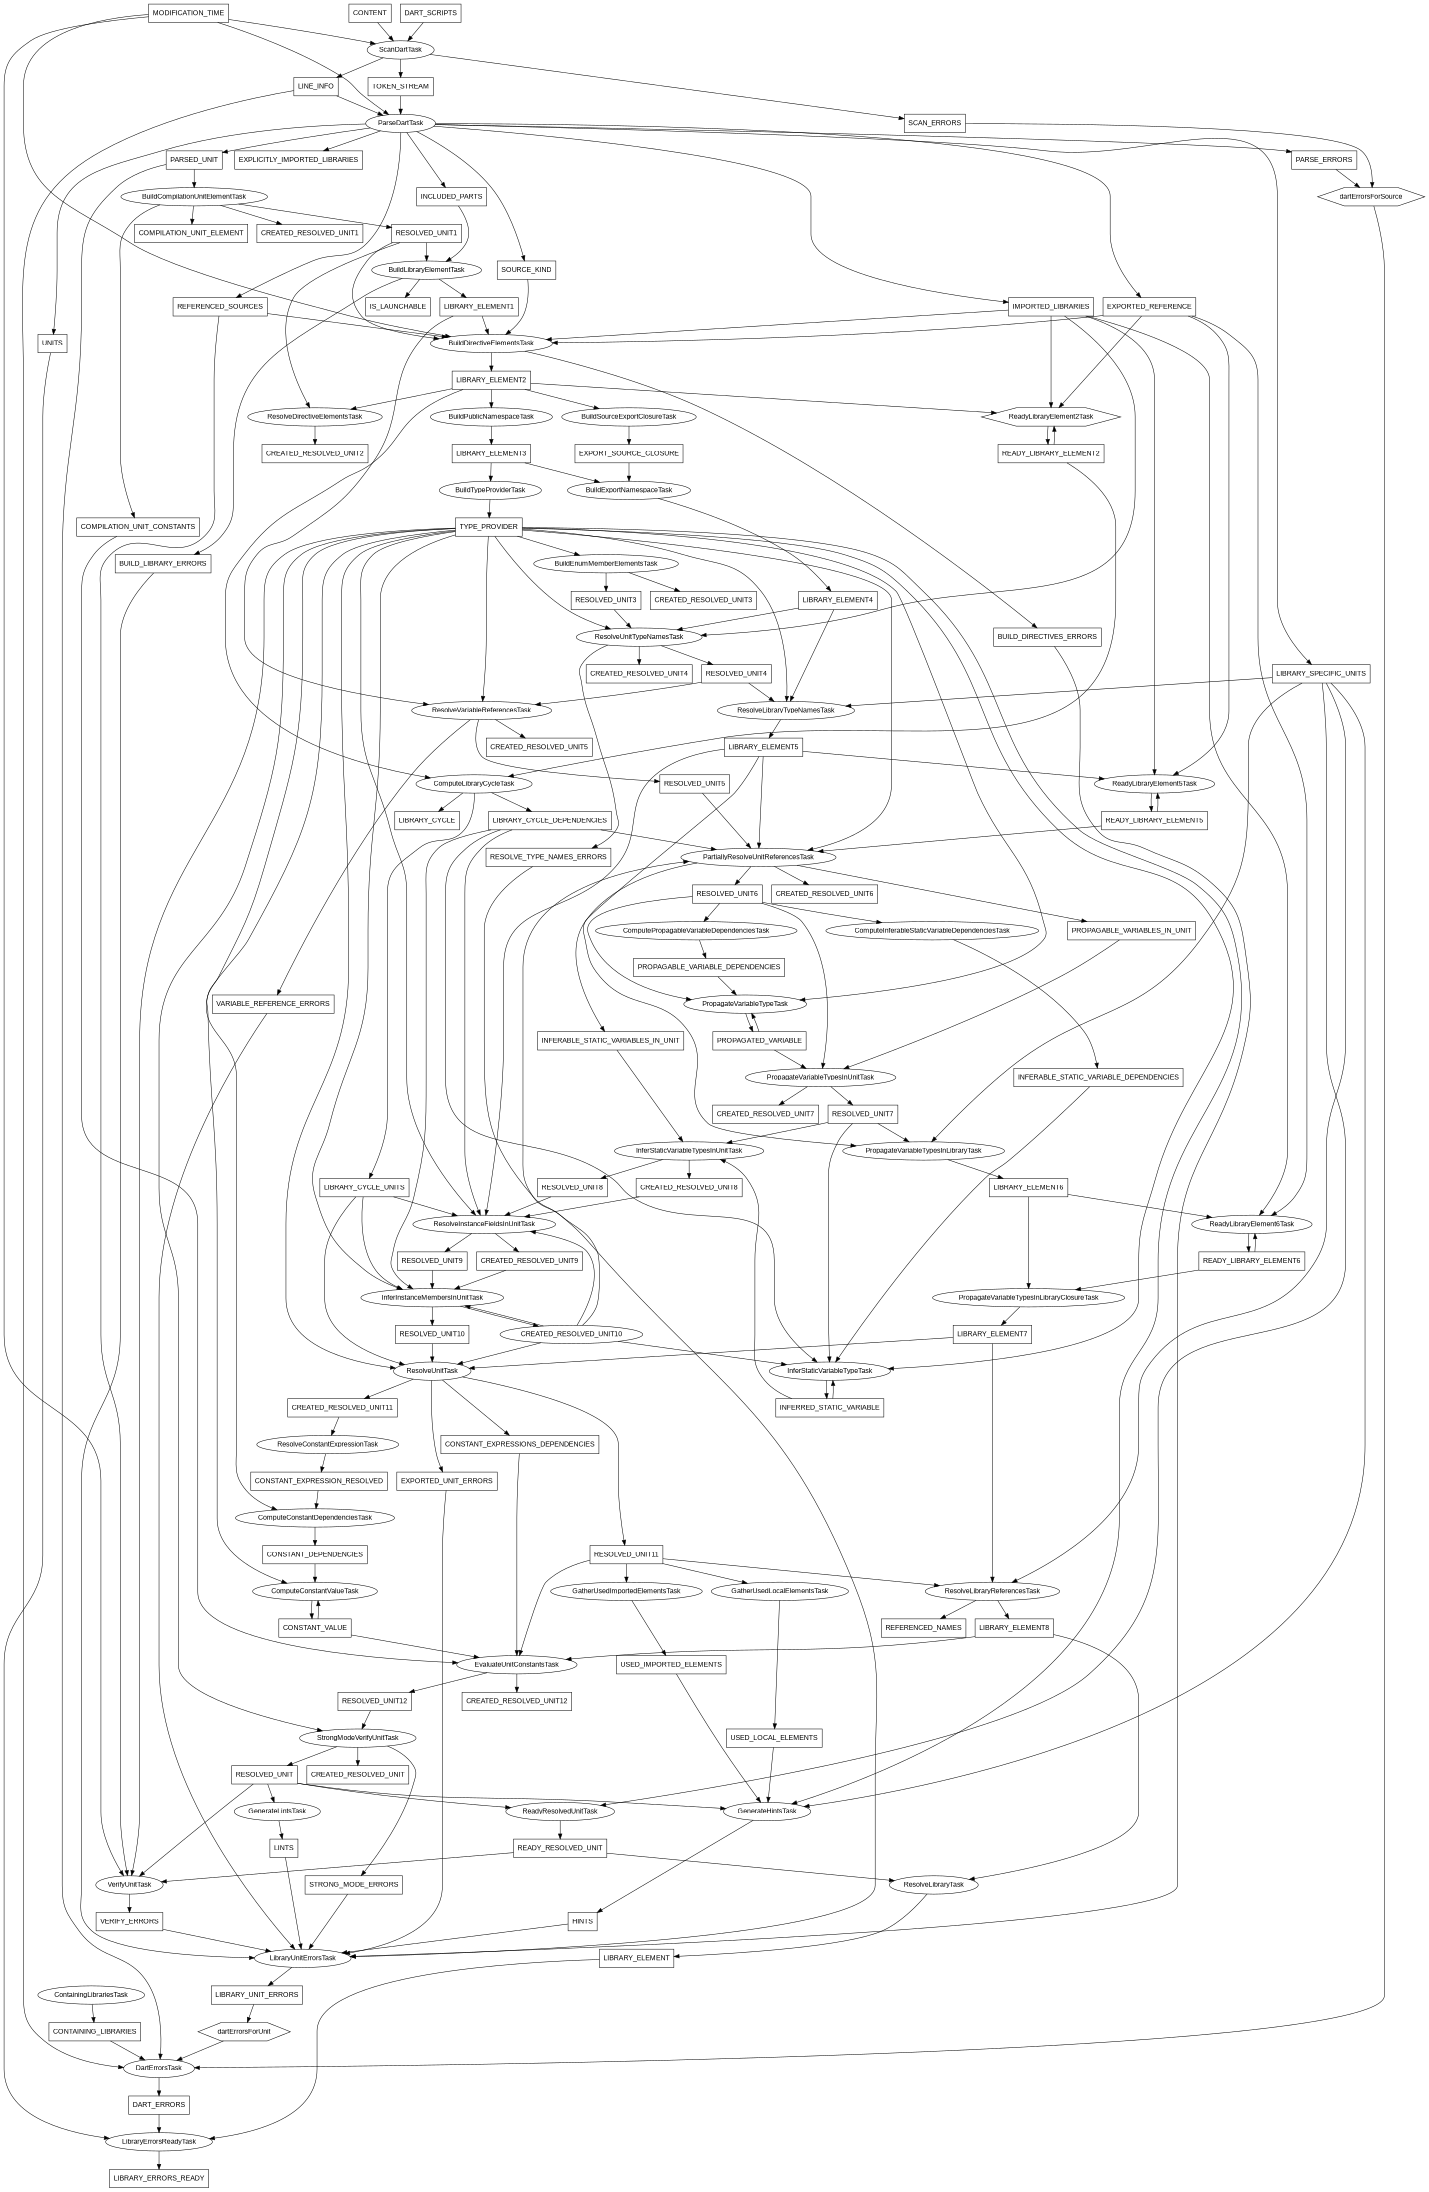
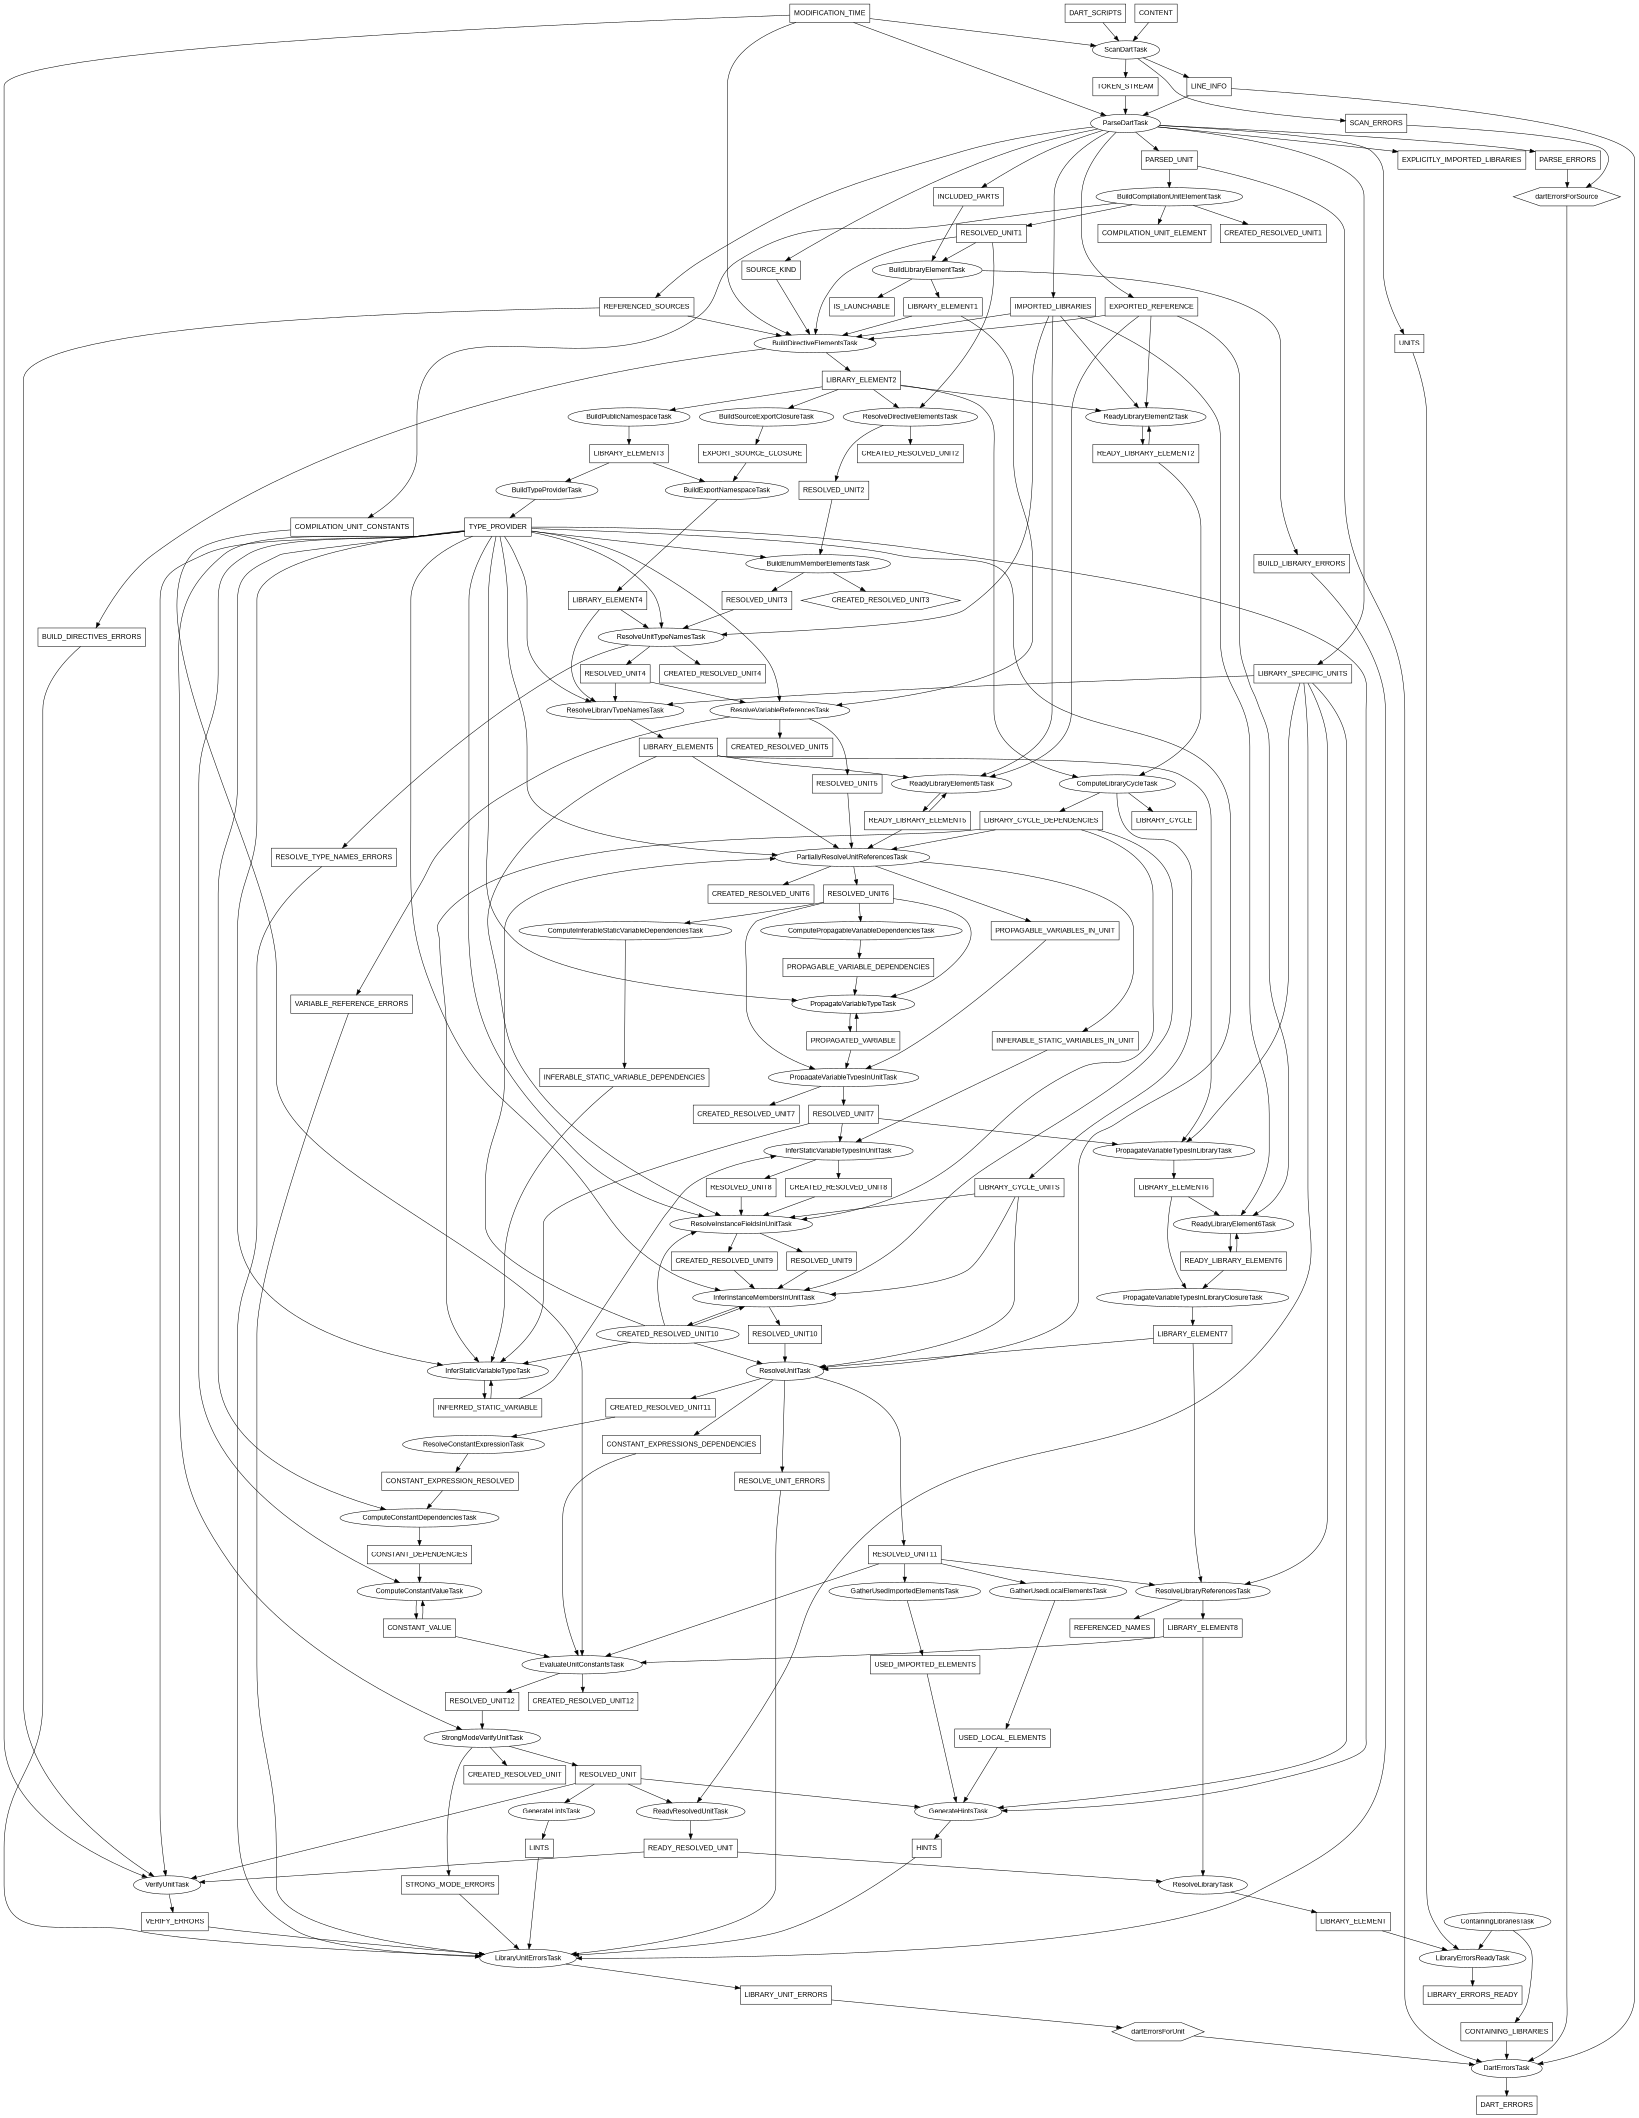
(1051, 417) -> (1146, 417)
none -> (834, 490)
(703, 600) -> (881, 600)
(447, 1481) -> (782, 1481)
(159, 2121) -> (1487, 1938)
